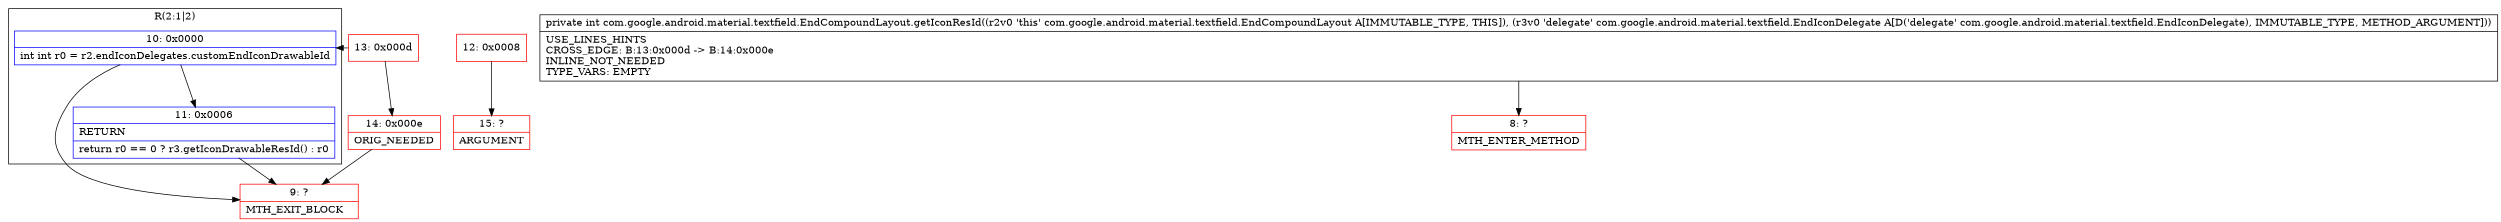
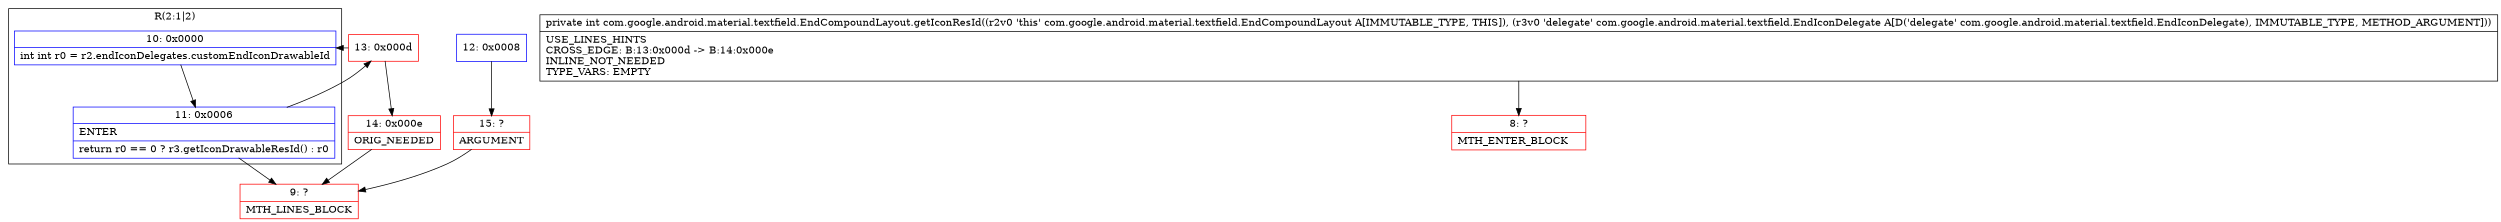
(492, 48) -> (492, 48)
none -> (328, 90)
(102, 132) -> (98, 132)
(1519, 141) -> (1513, 141)
(83, 175) -> (421, 174)
(295, 210) -> (299, 210)
